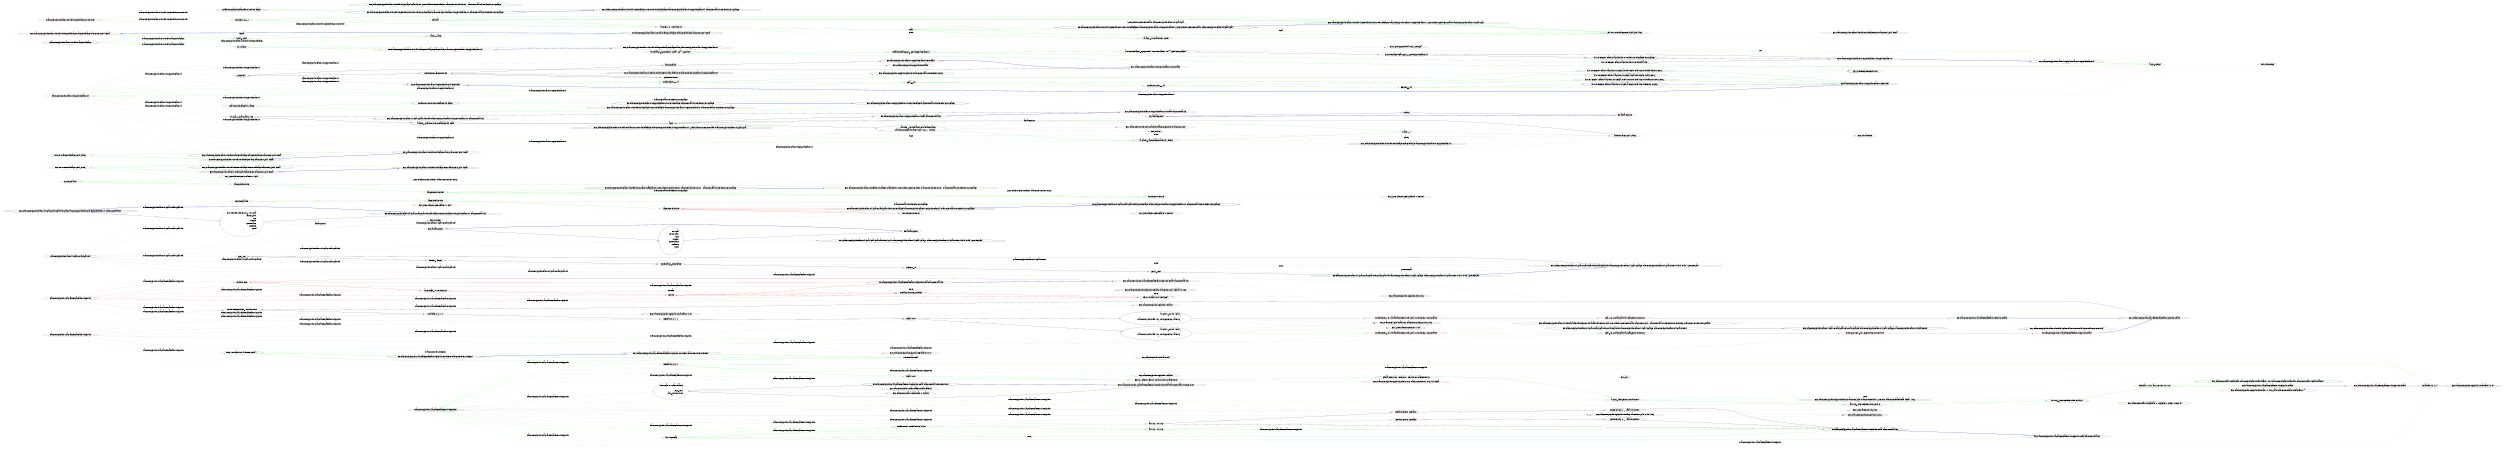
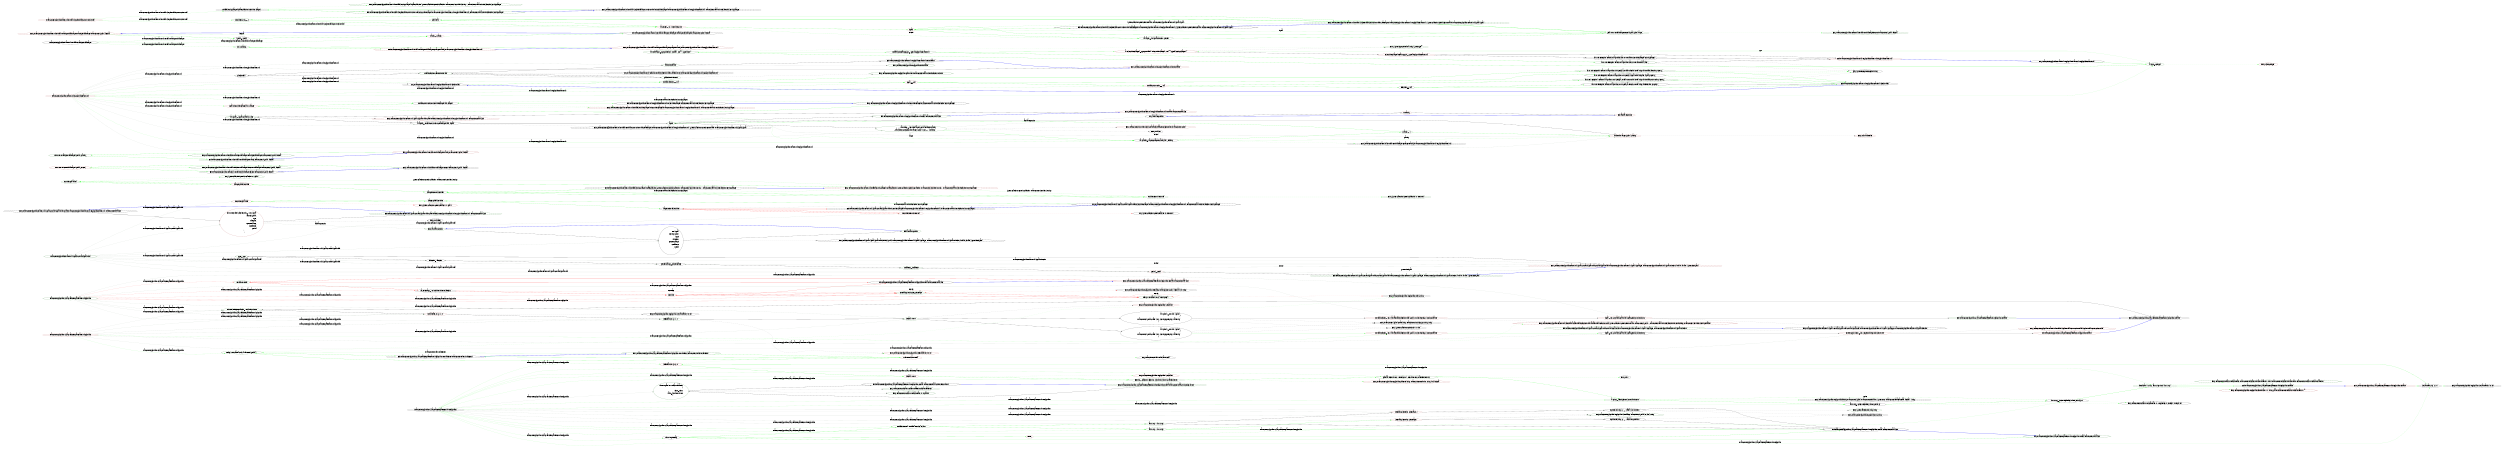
(911, 268) -> (911, 268)
(436, 291) -> (436, 291)
